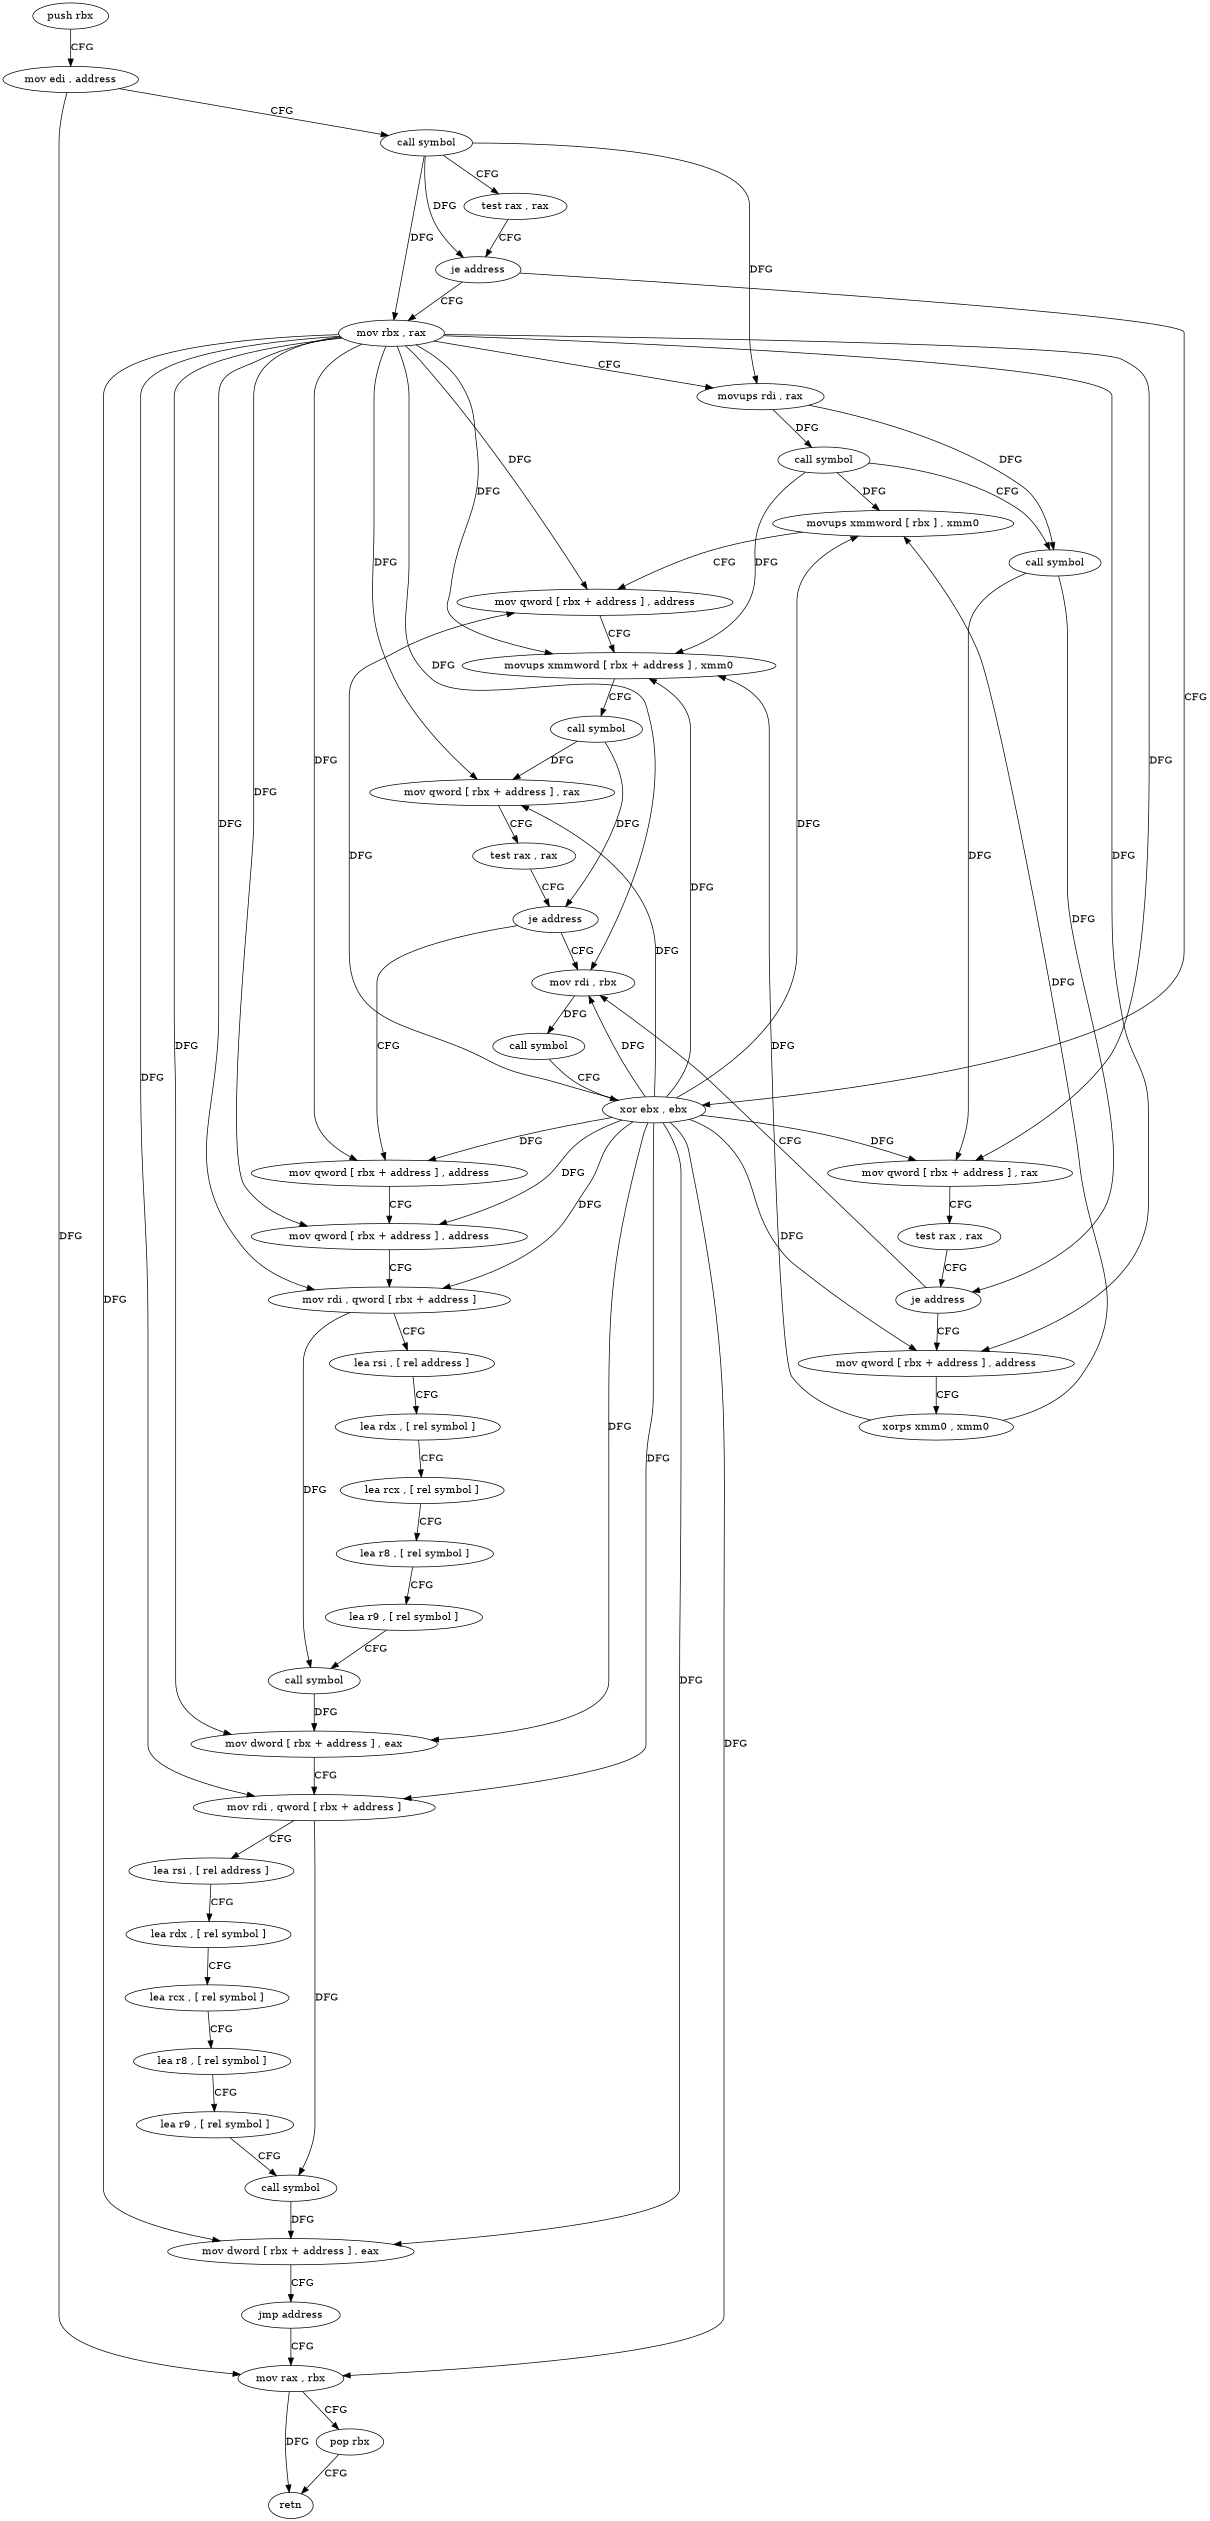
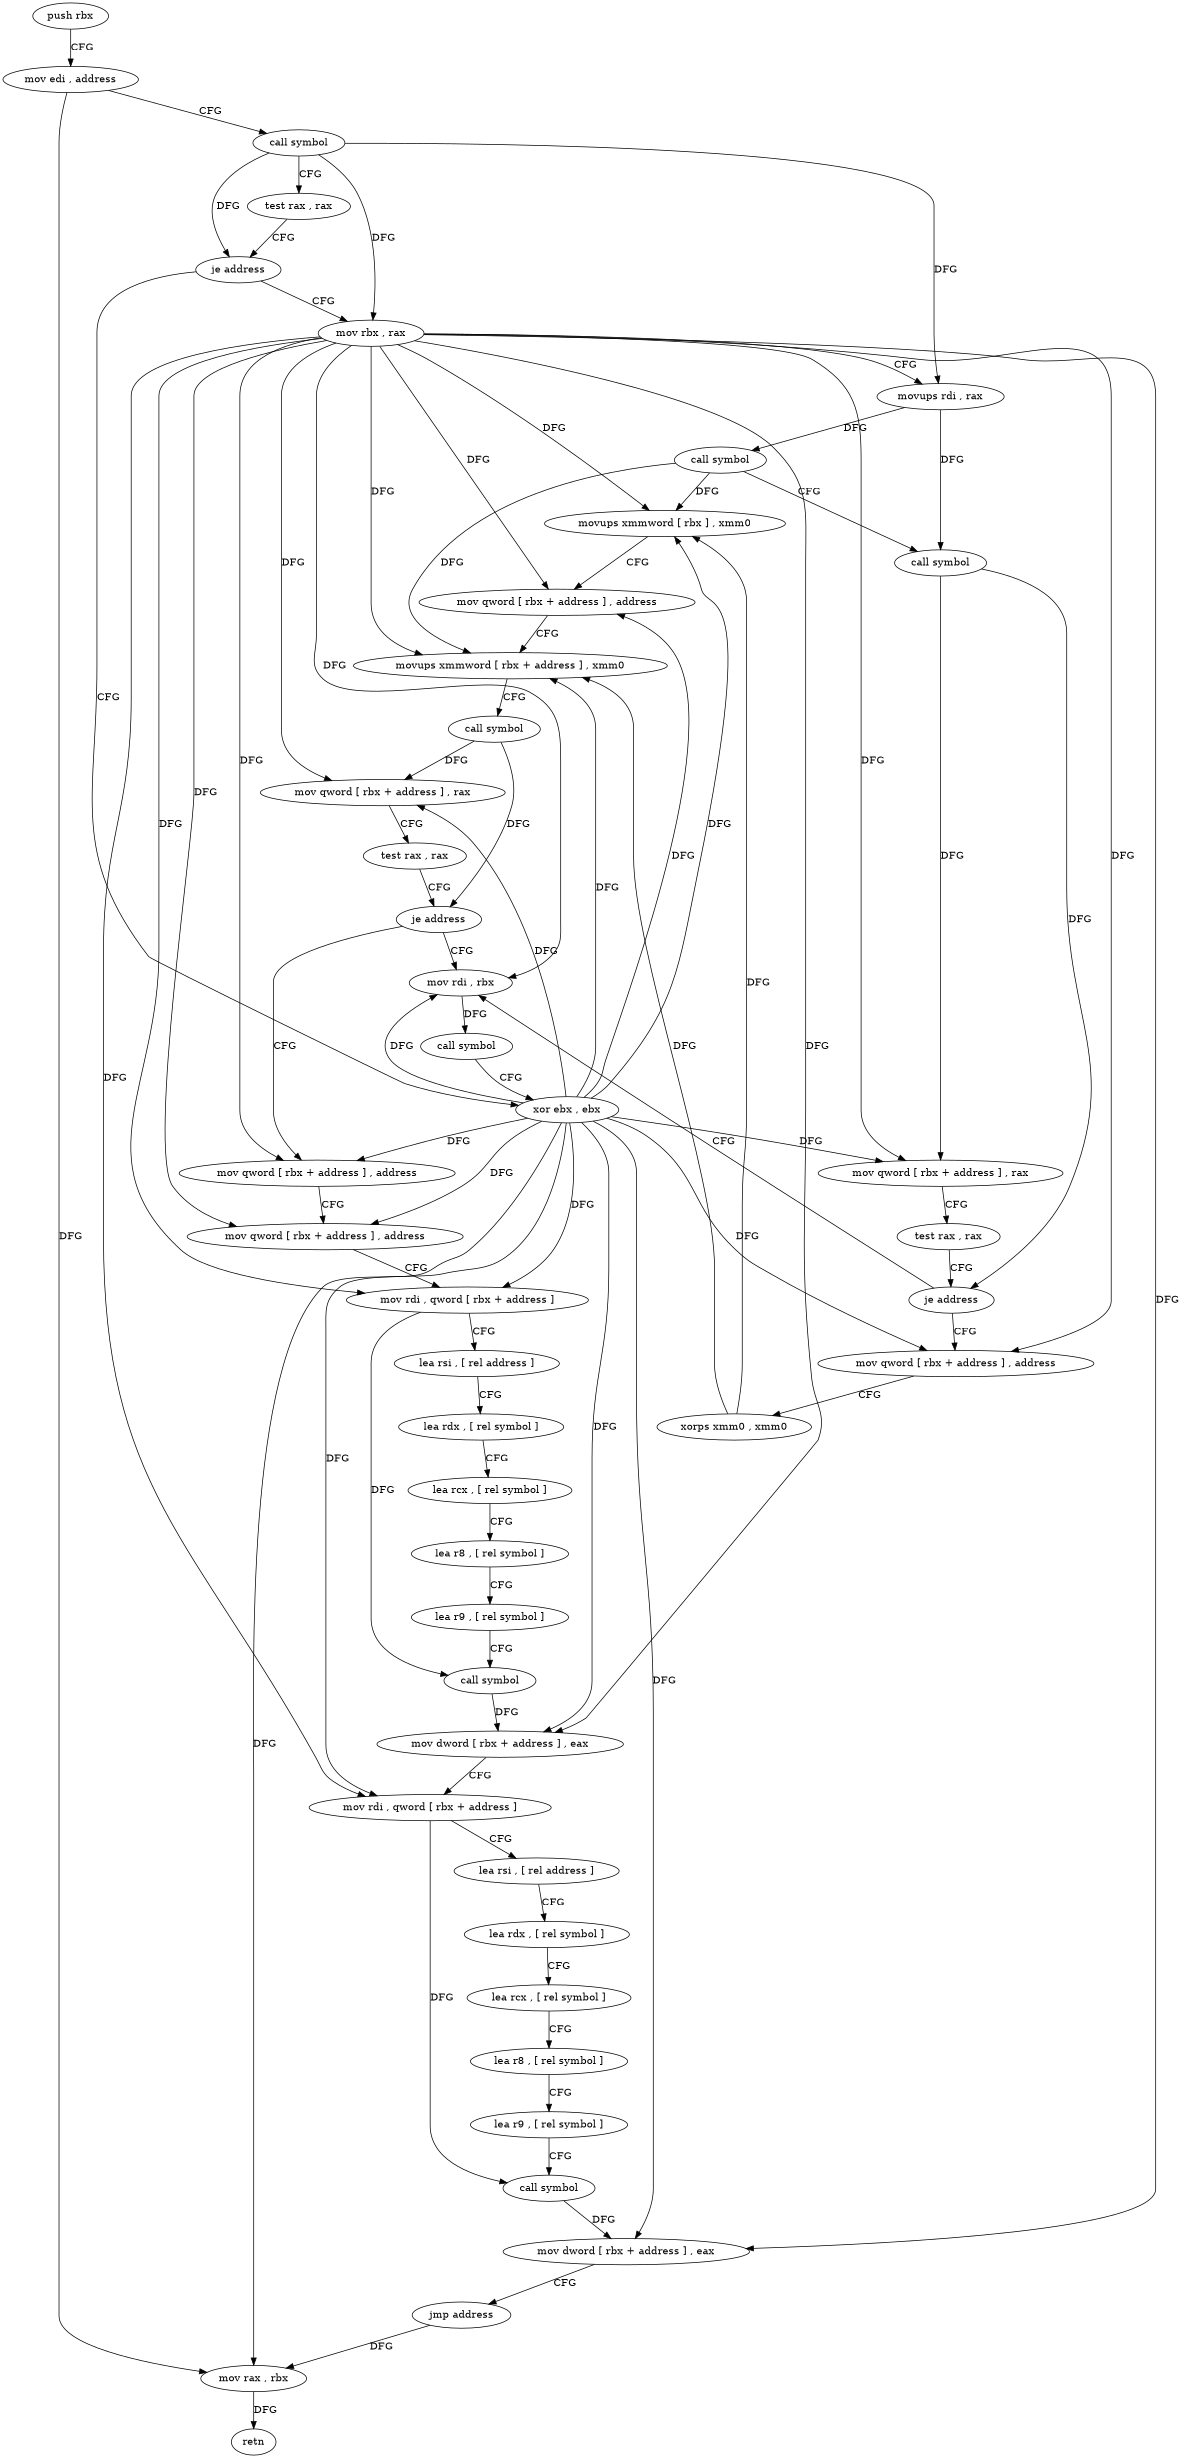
none -> (524, 420)
(303, 2347) -> (382, 2347)
(350, 2442) -> none
